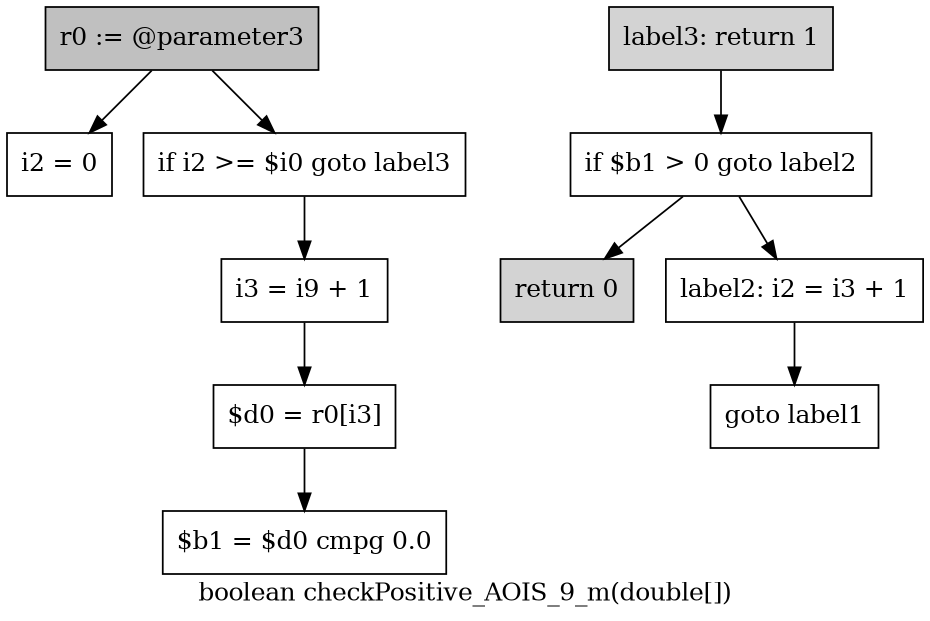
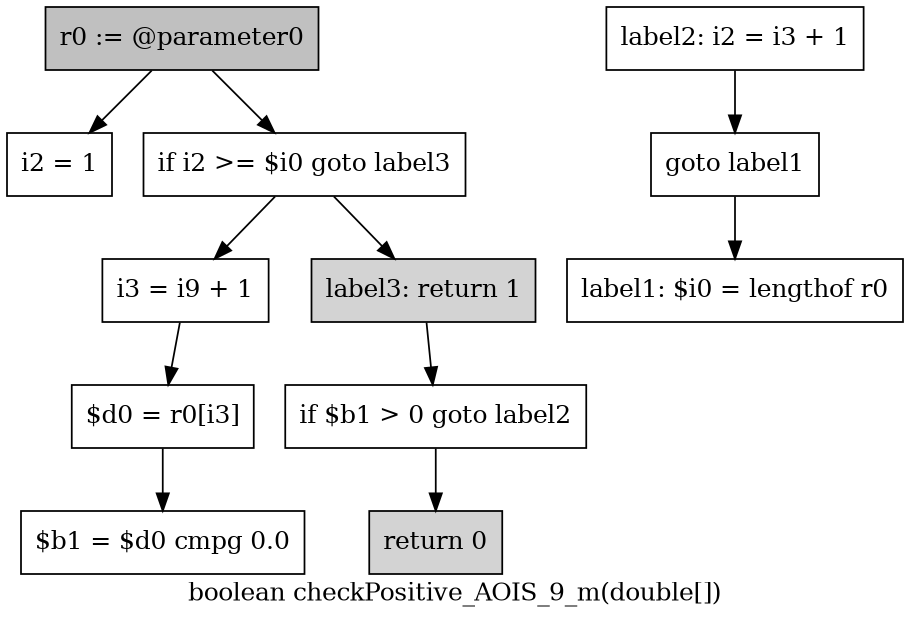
(182, 38) -> (182, 38)
(60, 164) -> (60, 164)
(753, 220) -> none
none -> (358, 221)
none -> (735, 290)
